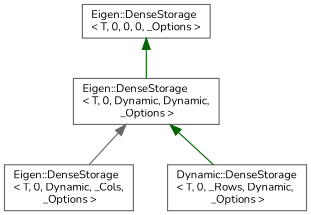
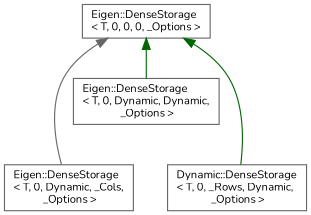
(104, 149) -> (57, 97)
(196, 149) -> (237, 96)
